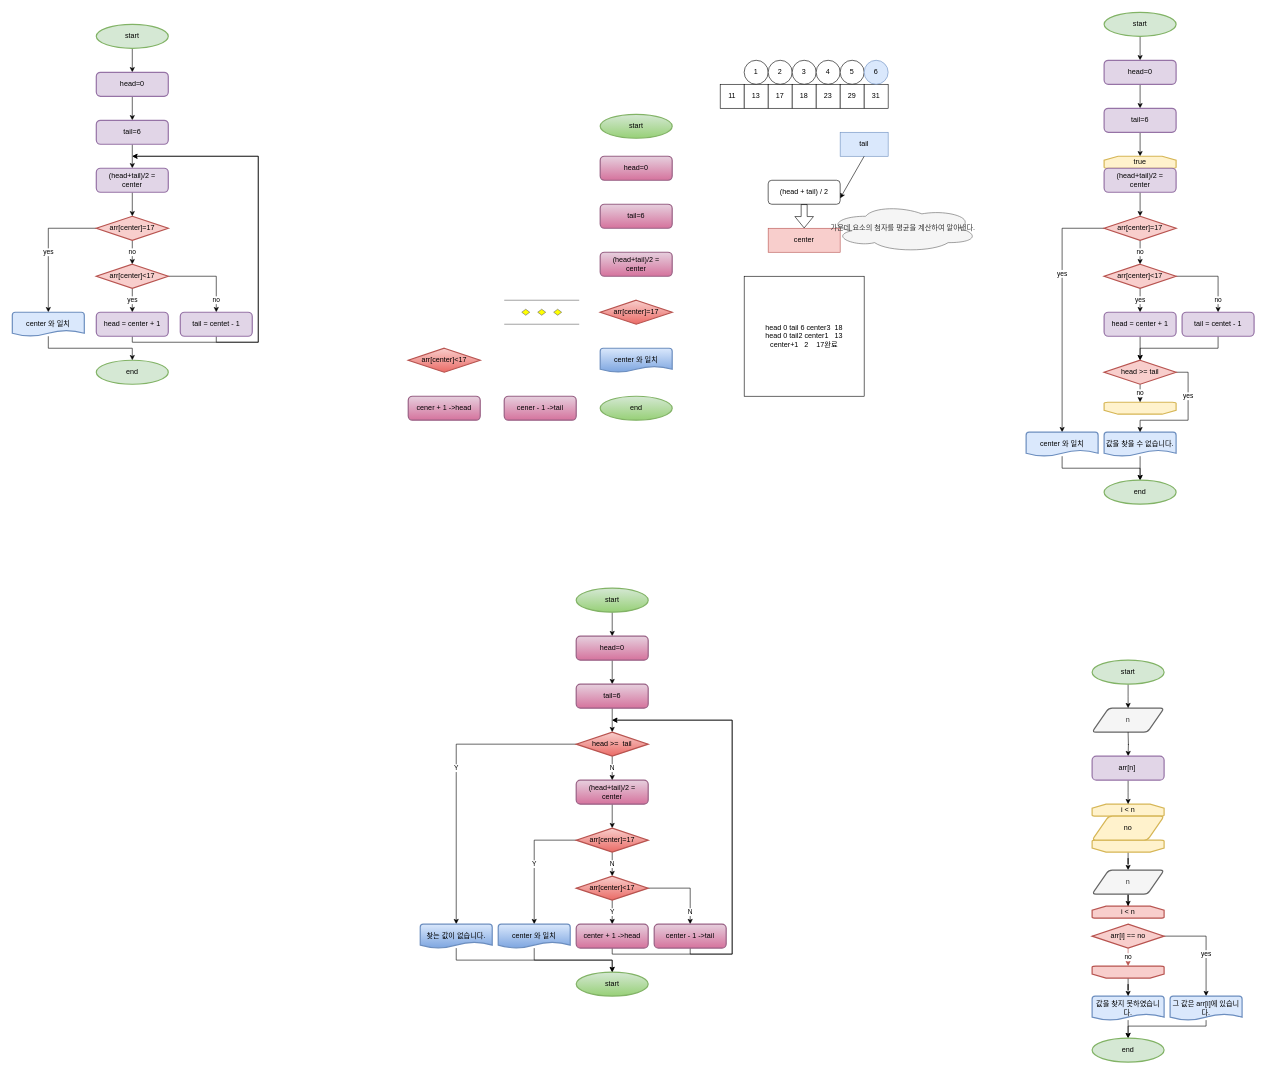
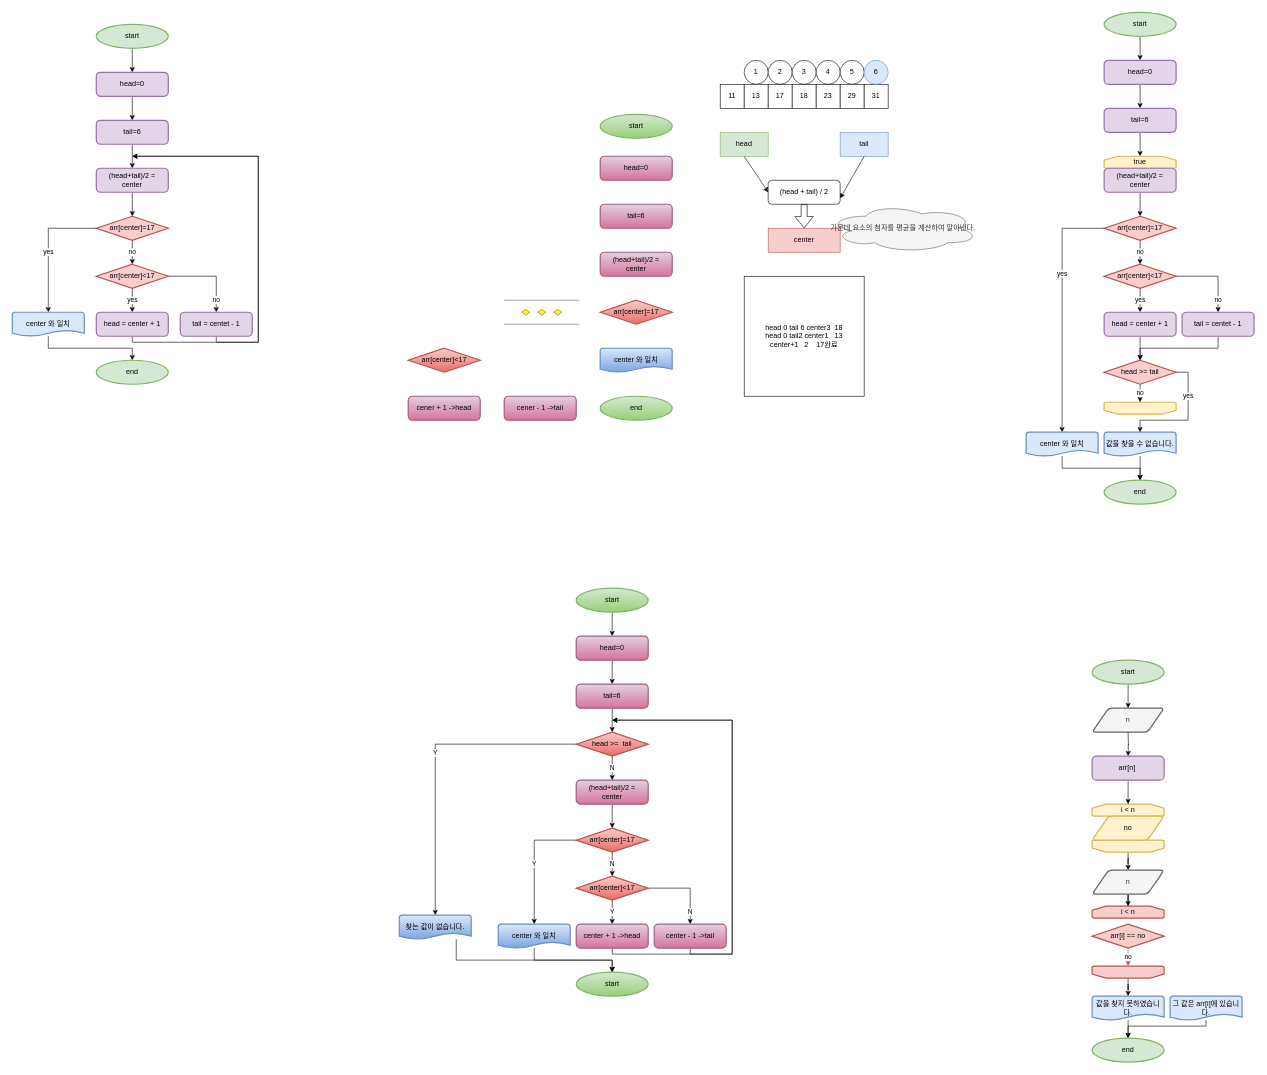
none -> (744, 144)
none -> (762, 183)
(456, 936) -> (435, 927)
(1206, 953) -> none
